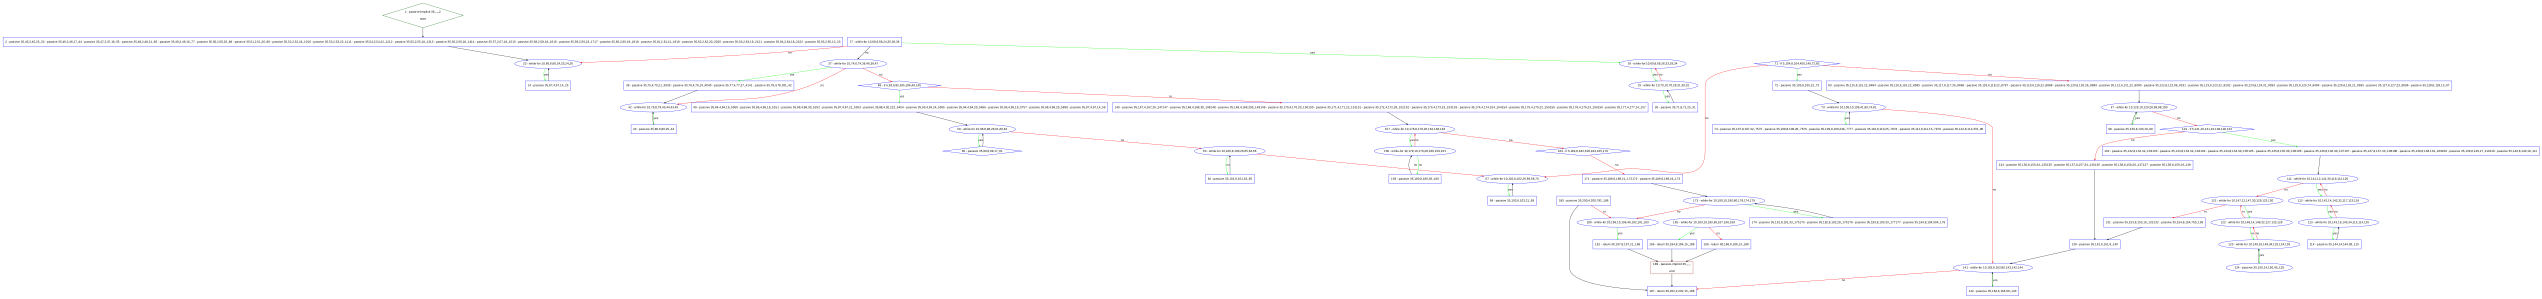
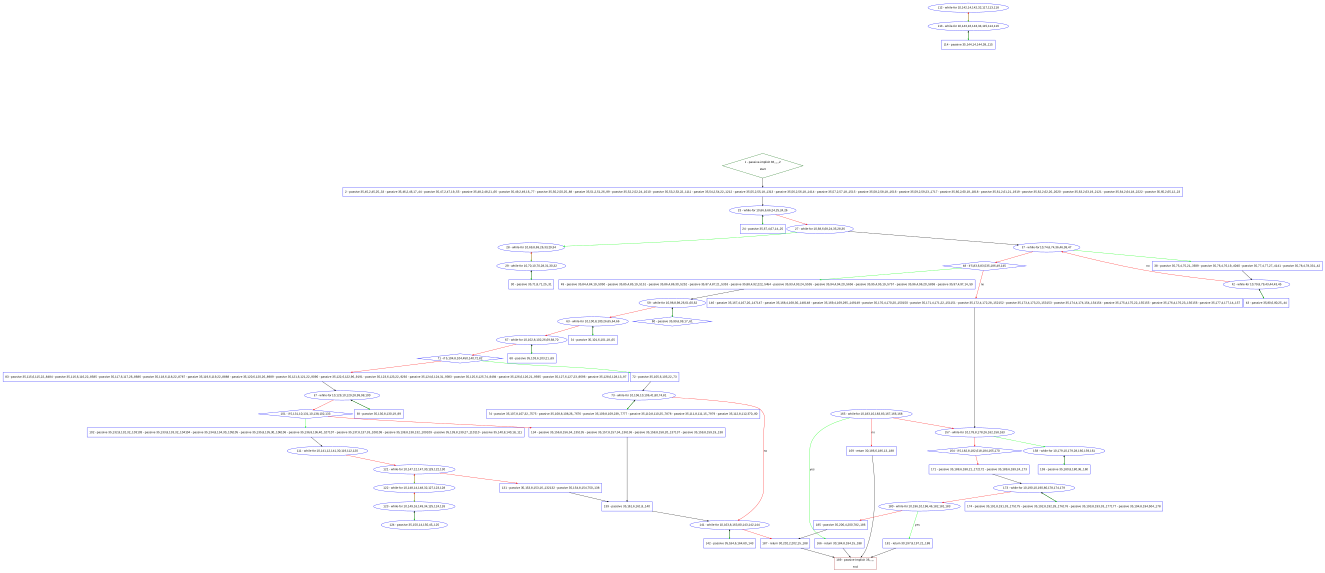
(875, 42) -> (820, 229)
(715, 57) -> (791, 219)
(765, 97) -> (1146, 270)
(1415, 141) -> (922, 423)
(1698, 168) -> (495, 349)
(2317, 190) -> none
(2324, 190) -> none
(1600, 211) -> (882, 515)
(2253, 233) -> (649, 570)
(1672, 280) -> (817, 553)
